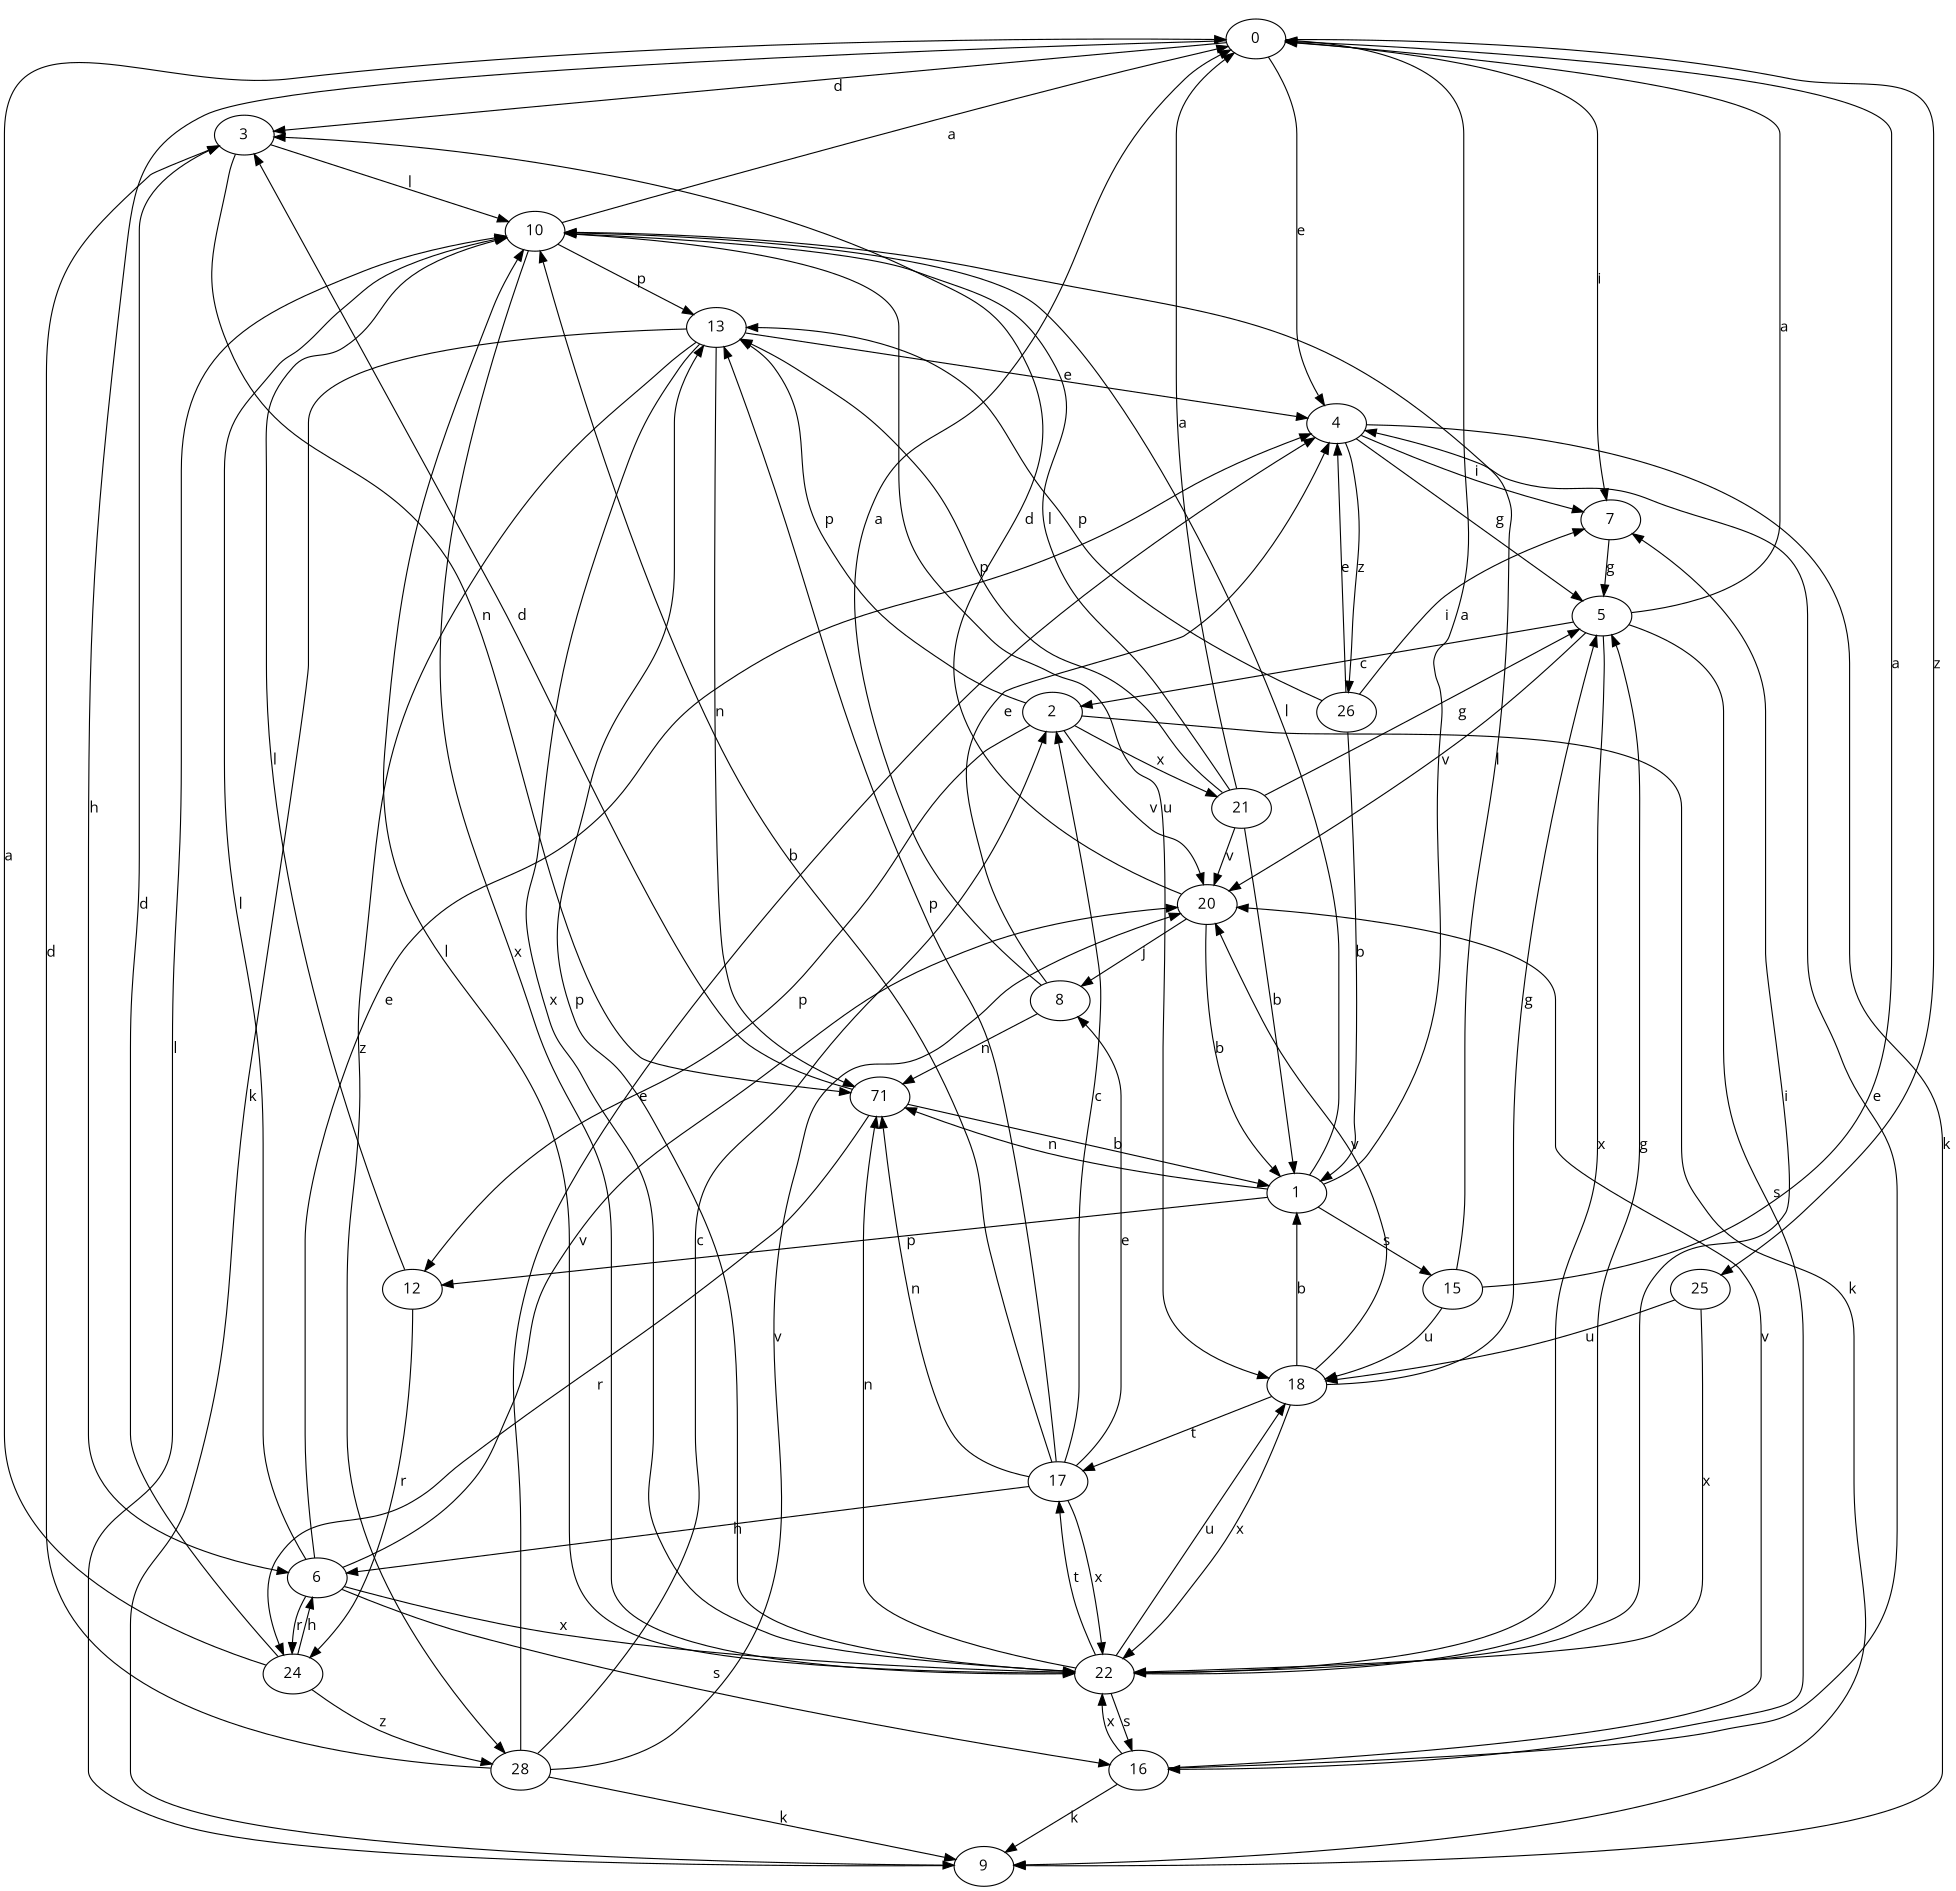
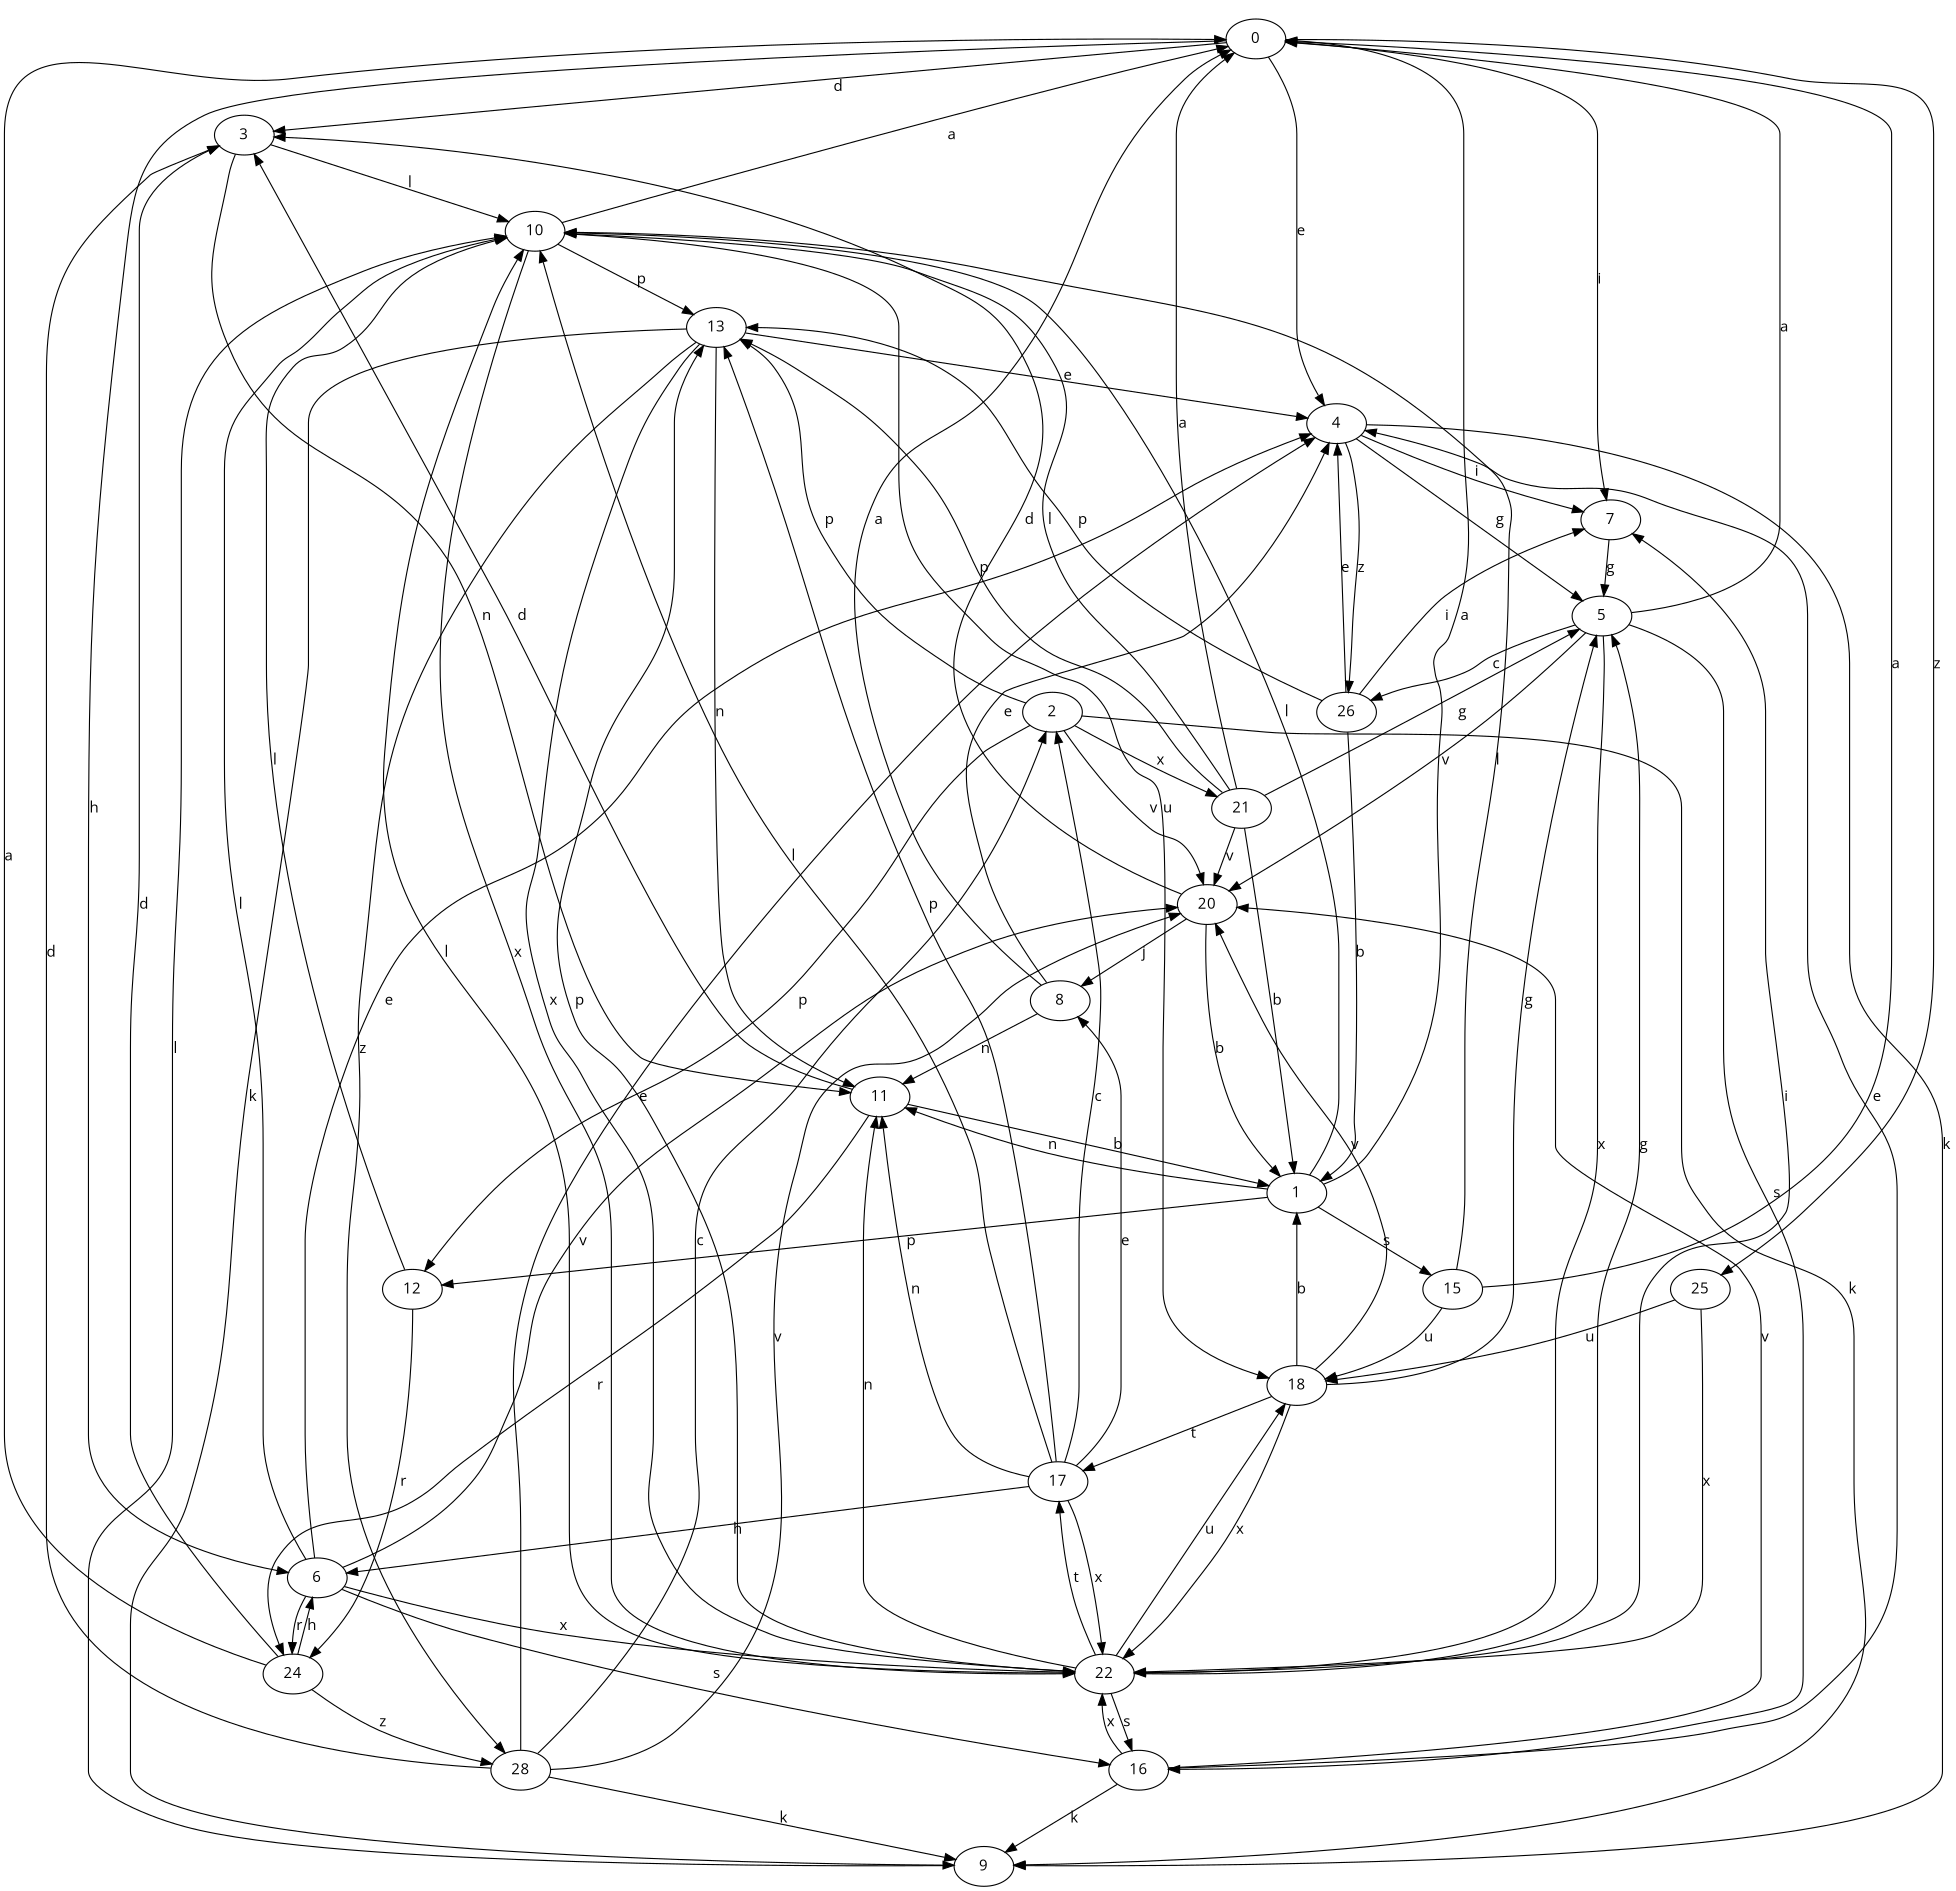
(1333, 663) -> (1479, 664)
(794, 856) -> (794, 856)
(880, 1097) -> (880, 1097)
